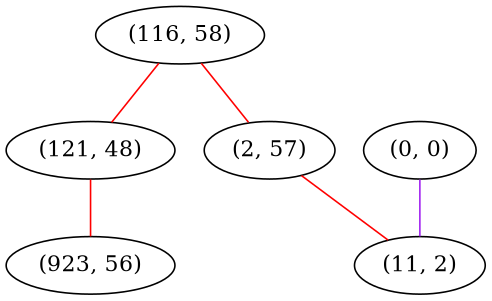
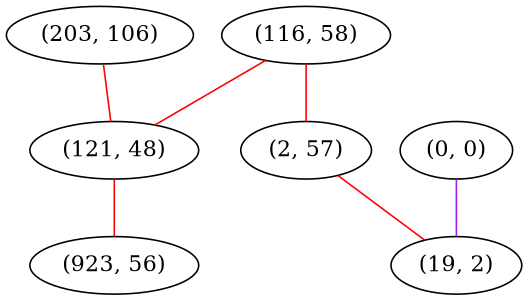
none -> (100, 35)
(420, 265) -> (456, 265)
